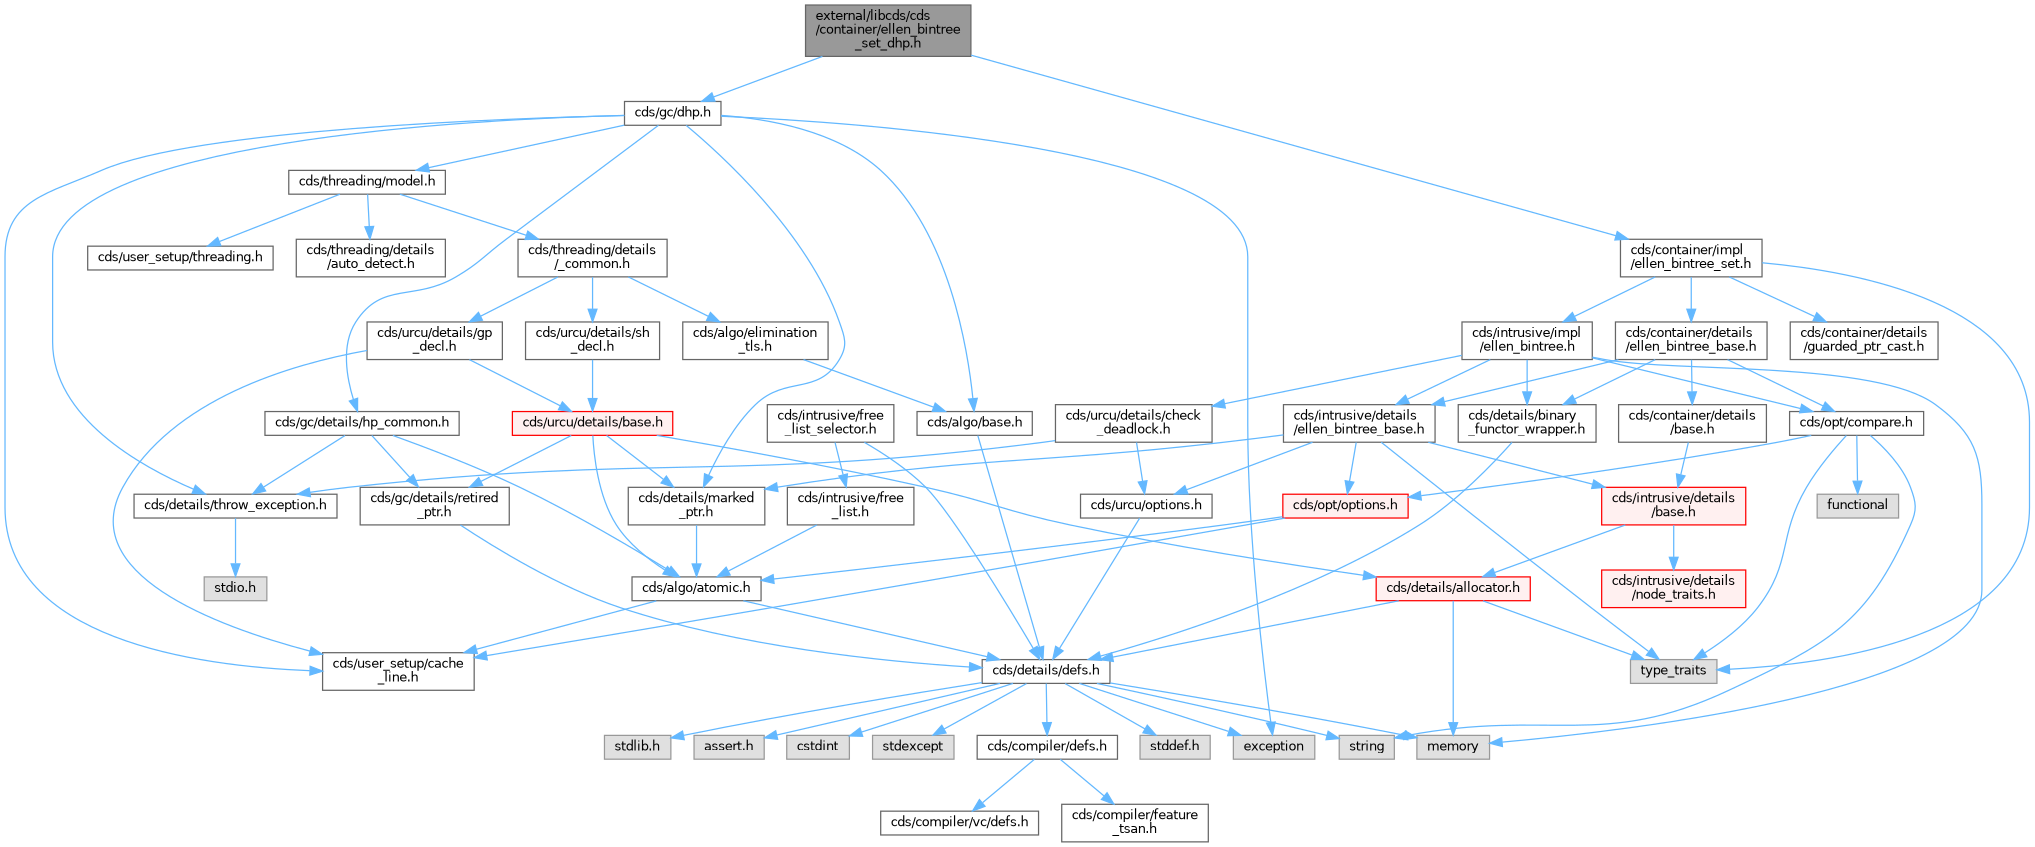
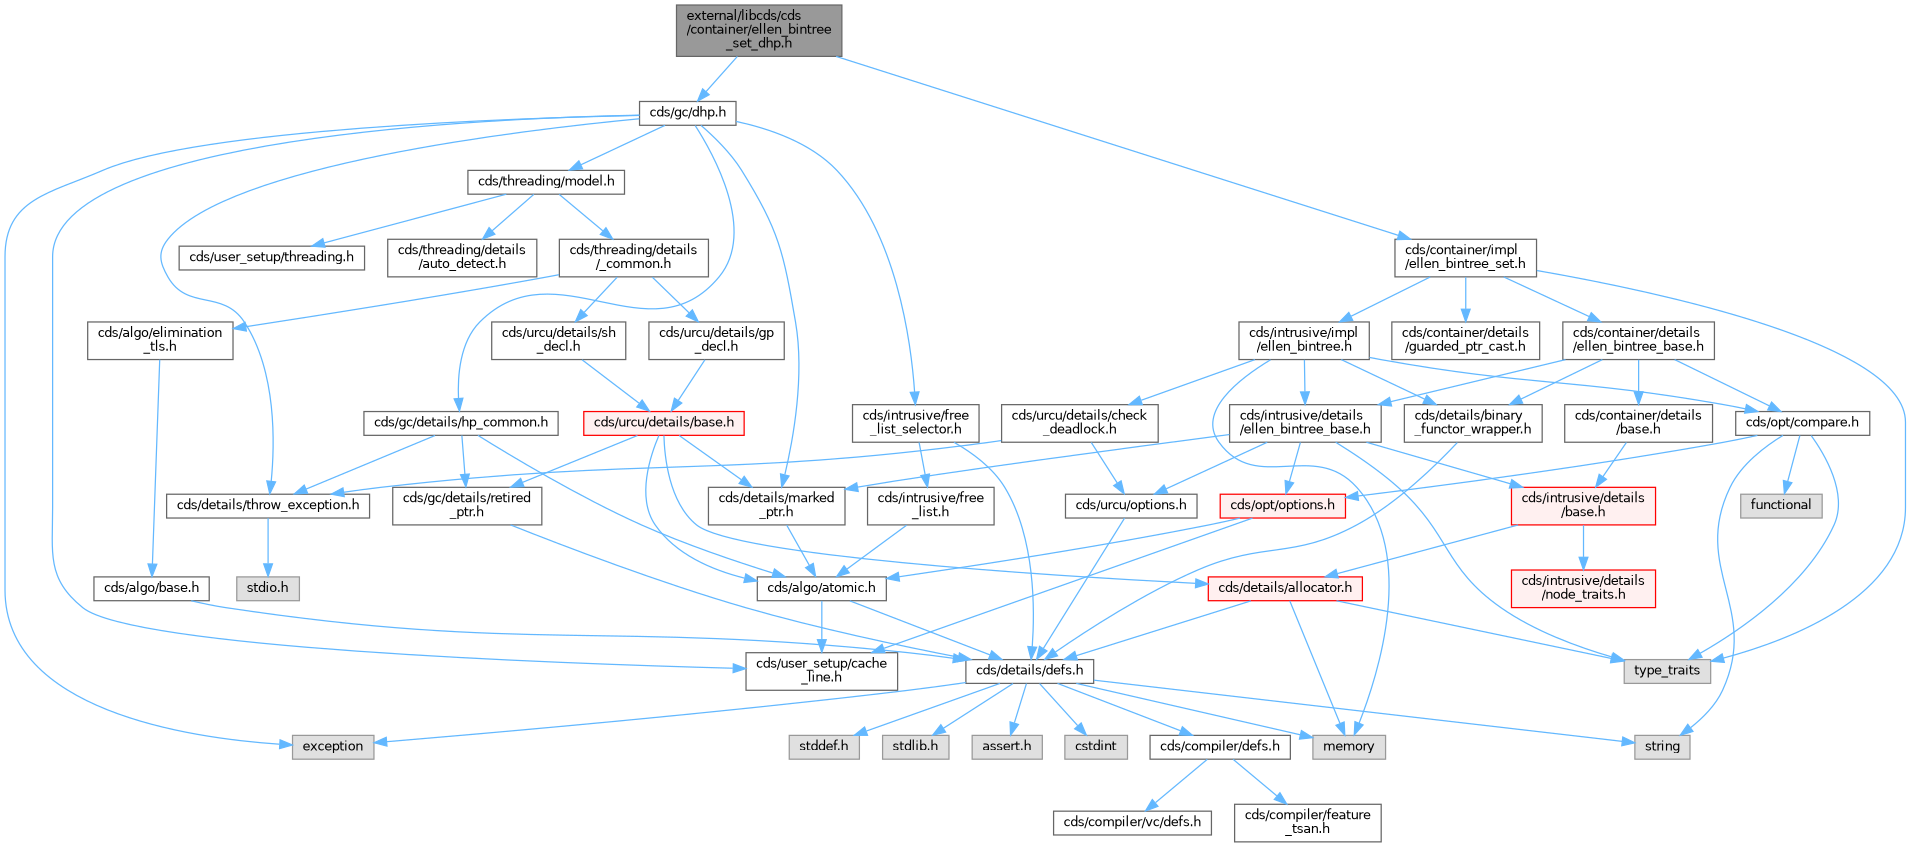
(907, 200) -> (872, 222)
(124, 485) -> none
(913, 747) -> none
